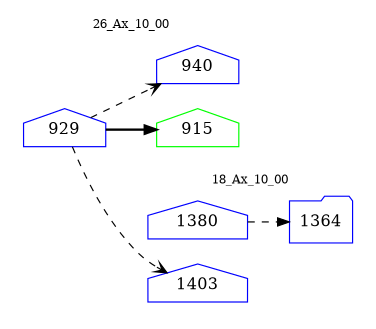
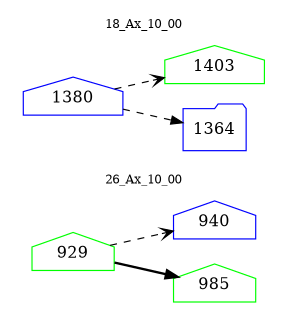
(65, 130) -> (73, 253)
(198, 130) -> (215, 285)
(106, 213) -> (134, 85)
(198, 285) -> (215, 67)
